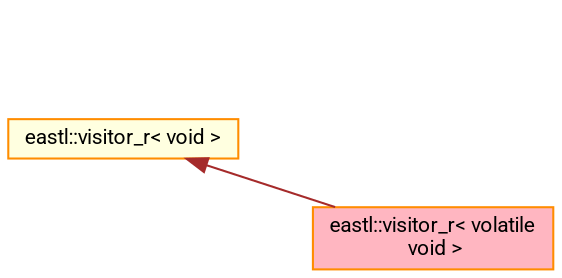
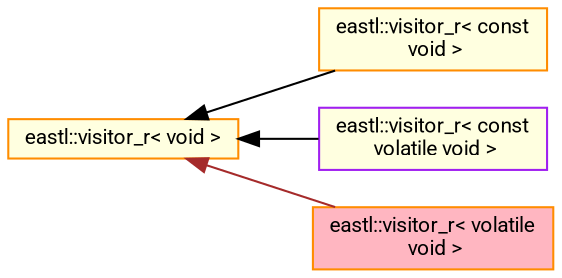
none -> (433, 39)
none -> (433, 139)
